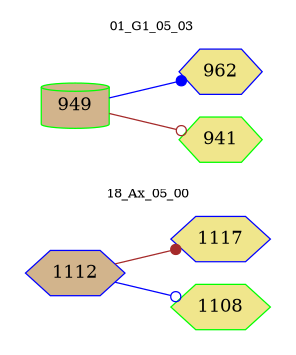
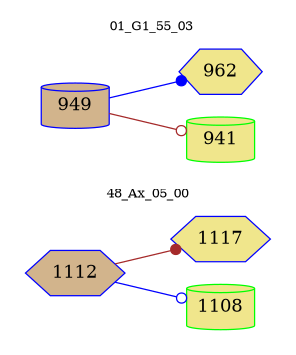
(152, 27) -> (152, 27)
(75, 106) -> (75, 106)
(221, 140) -> (221, 140)
(148, 194) -> (148, 194)
(221, 307) -> (221, 307)
